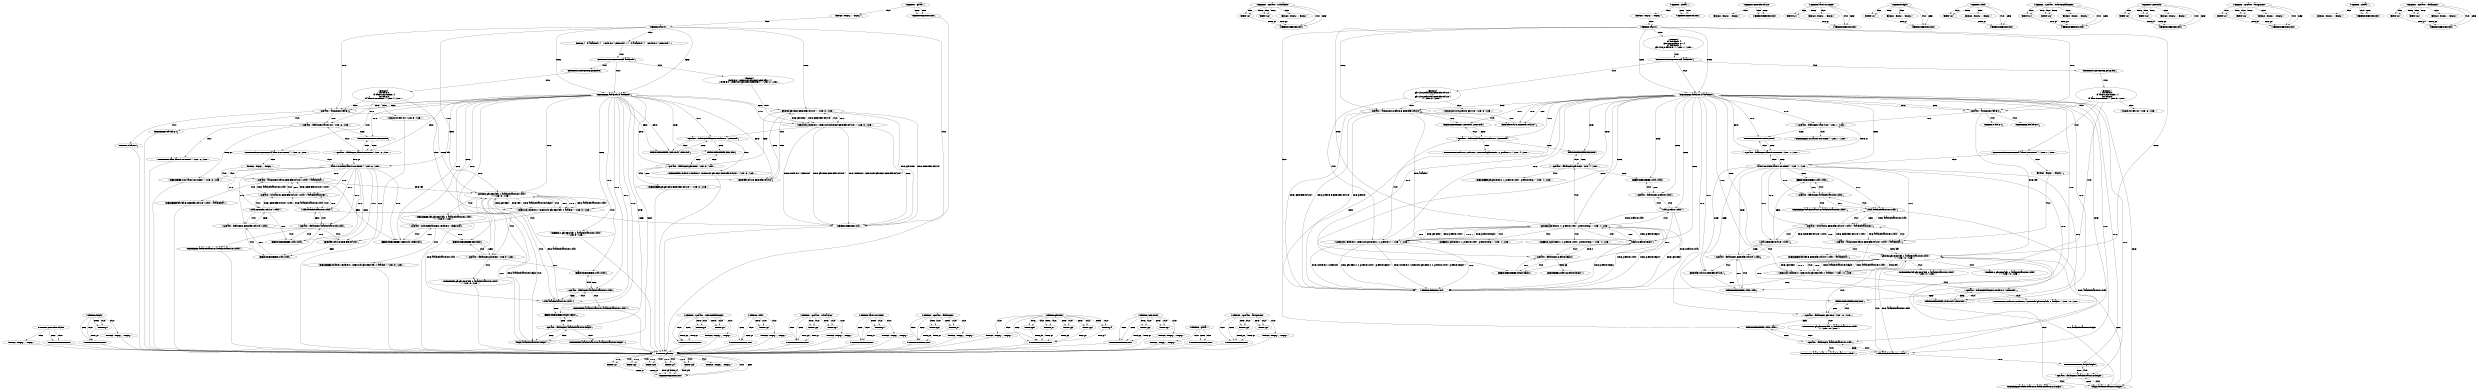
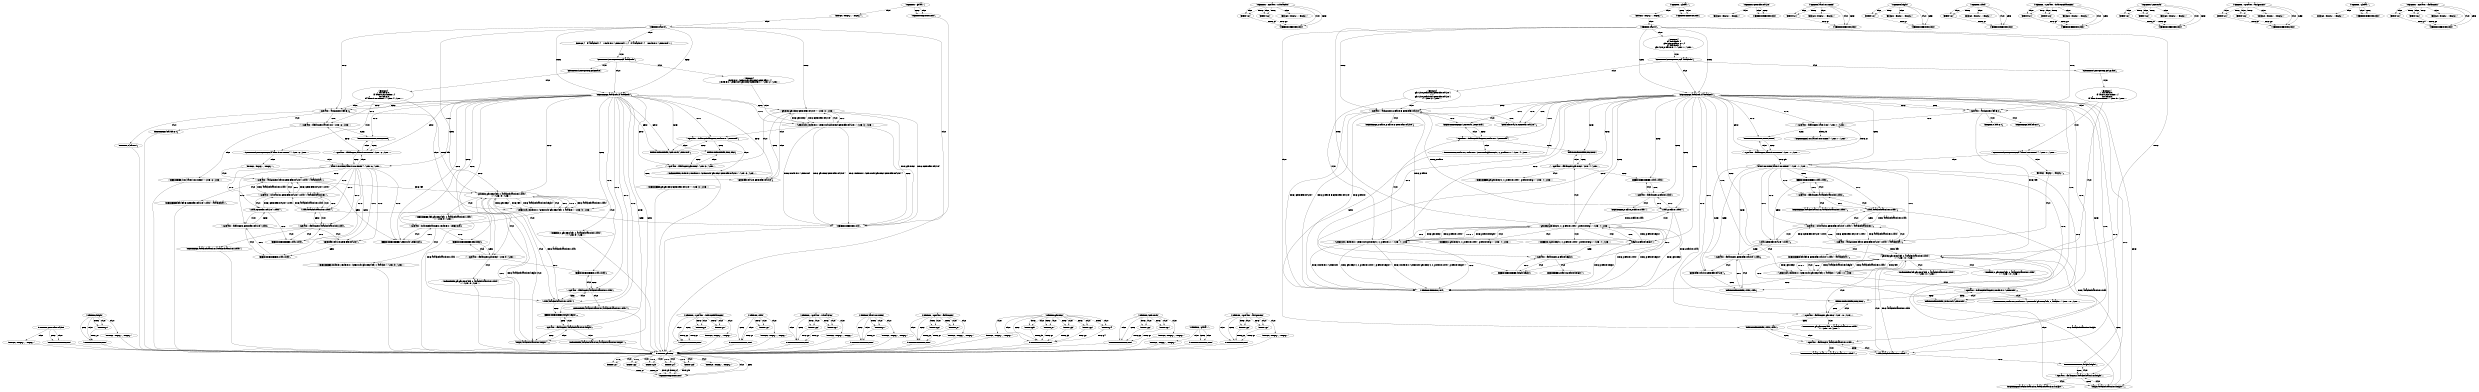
(1468, 111) -> none
(2139, 111) -> none
(405, 118) -> none
none -> (1390, 125)
(1823, 132) -> (1823, 132)
(347, 139) -> (347, 139)
(766, 139) -> (766, 139)
(228, 153) -> (228, 153)
(183, 159) -> none
(357, 159) -> (357, 159)
(1782, 159) -> (1782, 159)
(1772, 161) -> none
(269, 169) -> (360, 160)
(1421, 173) -> (1421, 173)
(637, 174) -> none
none -> (1512, 200)
(1659, 203) -> (1659, 203)
(1670, 203) -> (1670, 203)
none -> (1629, 210)
(1592, 245) -> none
(1590, 249) -> (1590, 249)
(1563, 265) -> (1563, 265)
